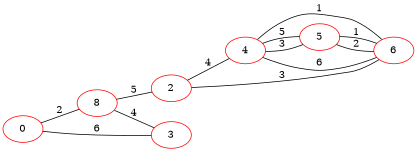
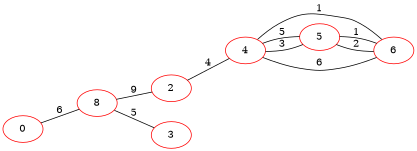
(287, 81) -> none
(134, 90) -> (134, 90)
(60, 110) -> (60, 110)
(134, 113) -> (134, 113)
(97, 135) -> none
